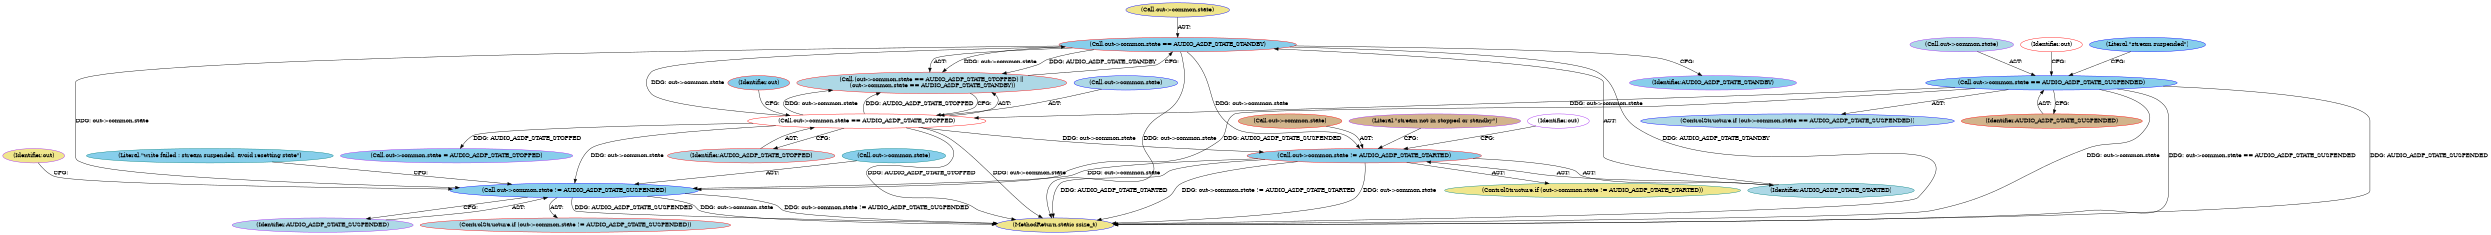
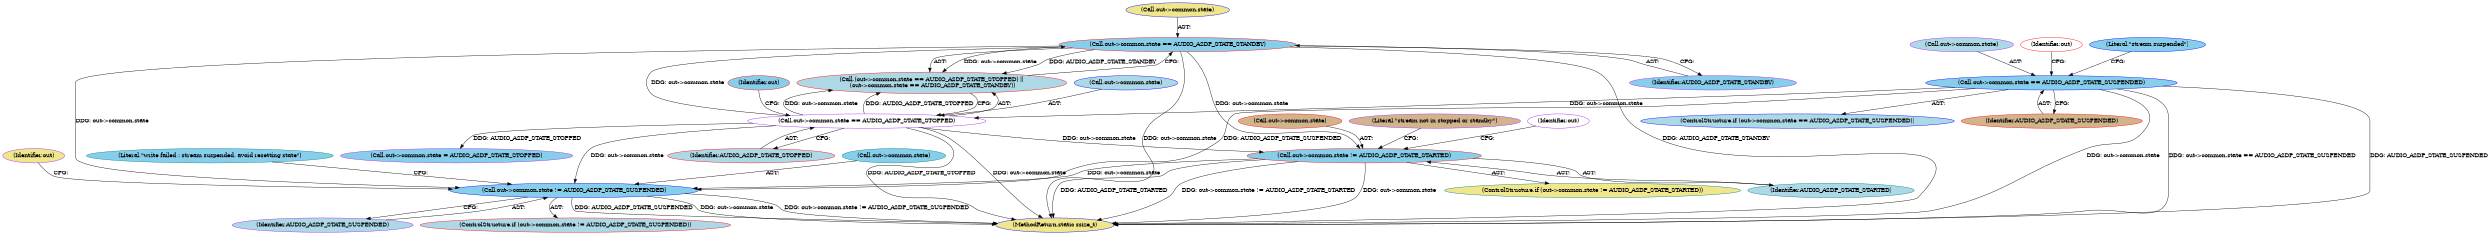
(1568, 71) -> (1593, 56)
(867, 121) -> (867, 121)
